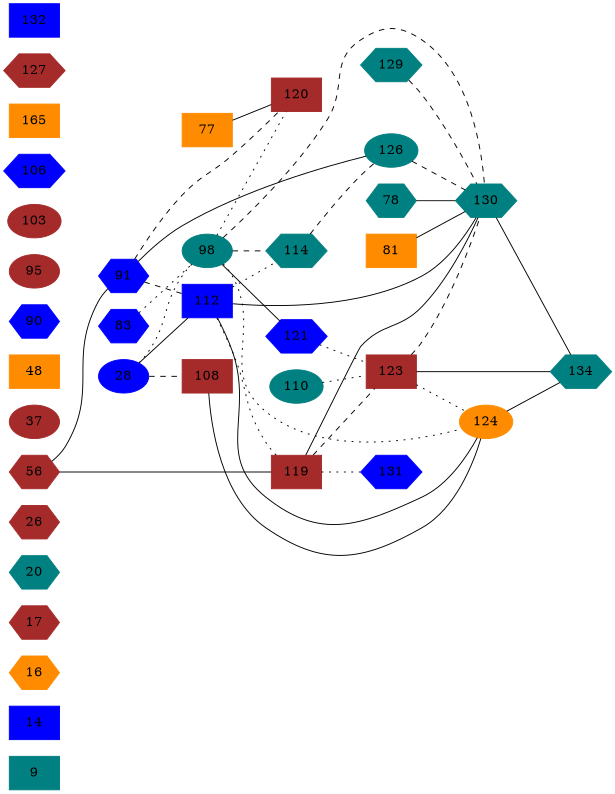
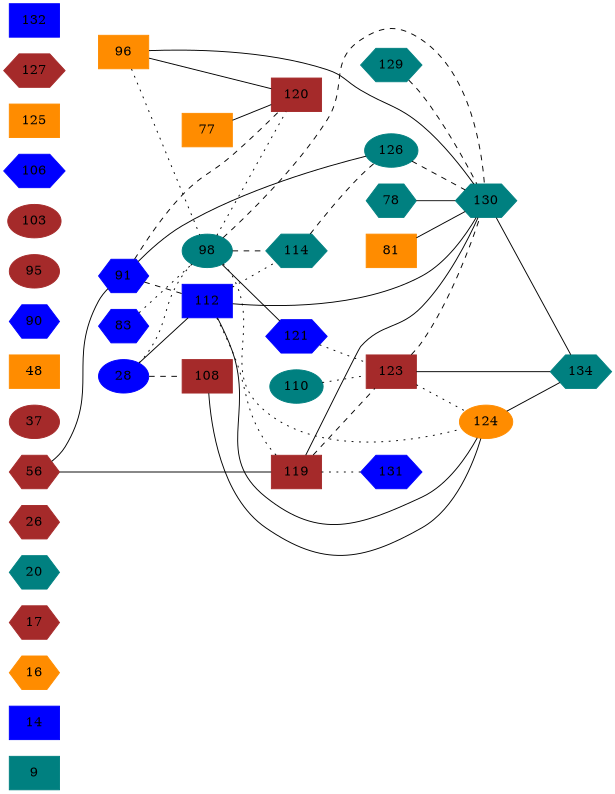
none -> (124, 52)
(34, 121) -> (34, 121)
